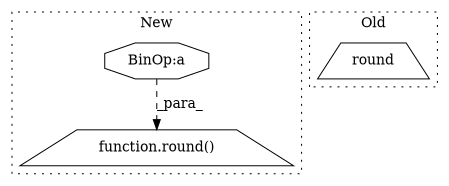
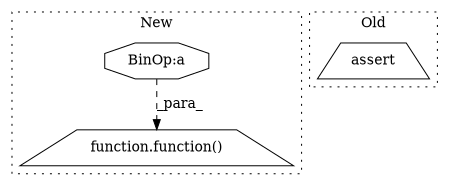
(373, 61) -> (373, 61)
(157, 148) -> (157, 148)
